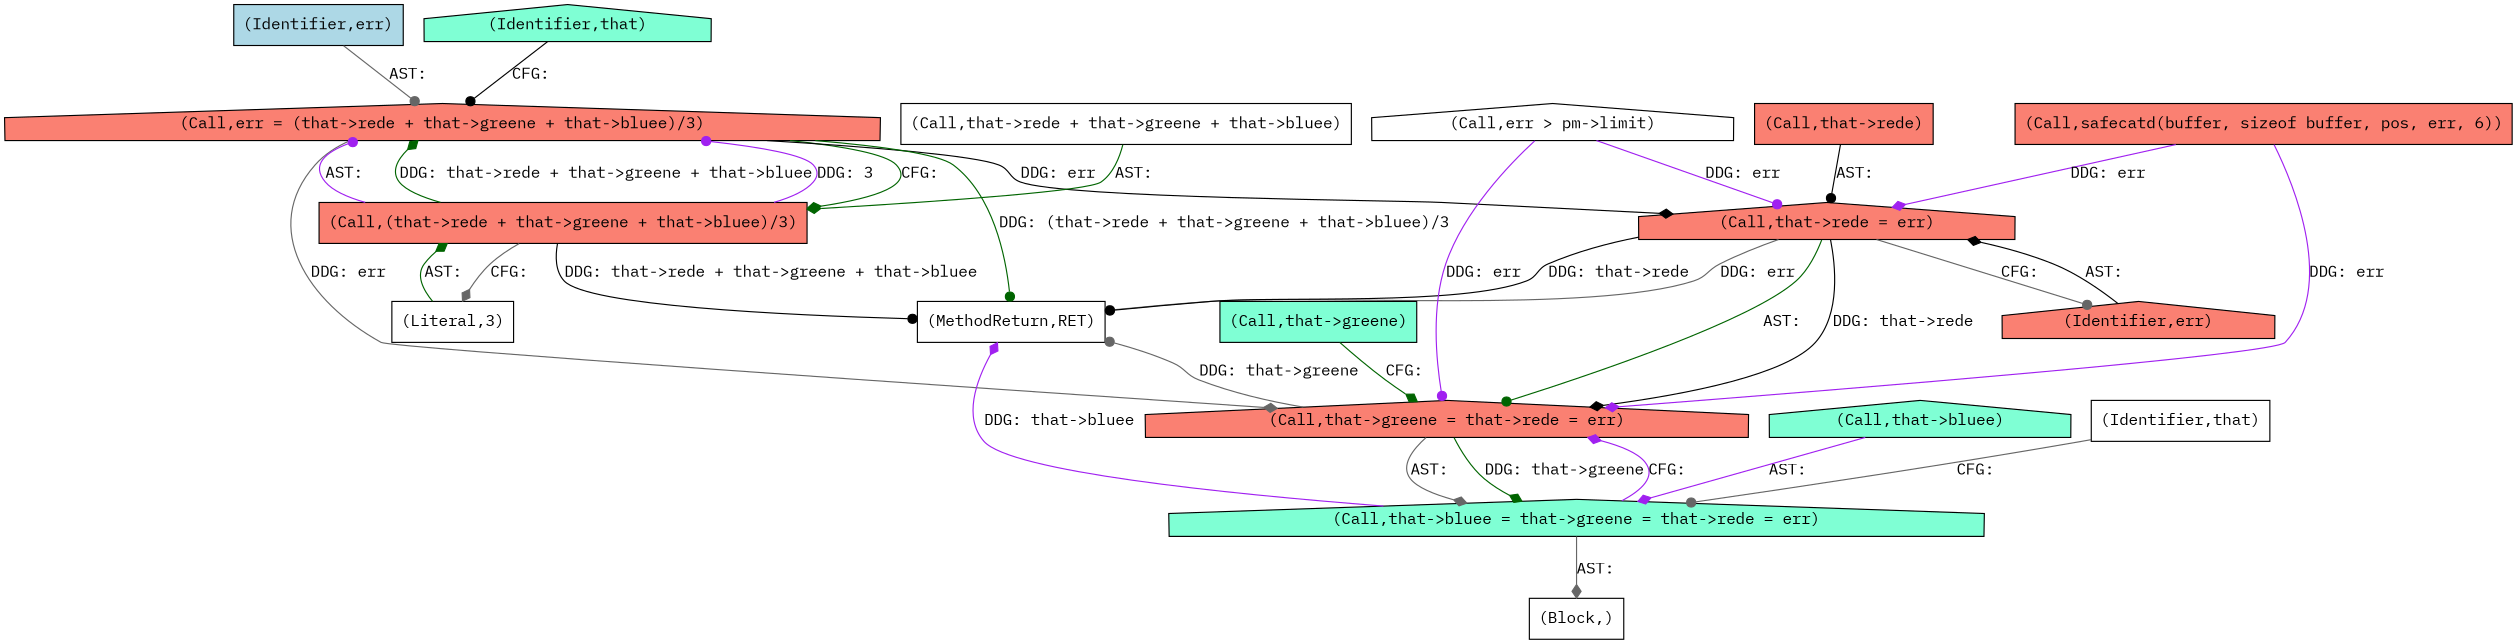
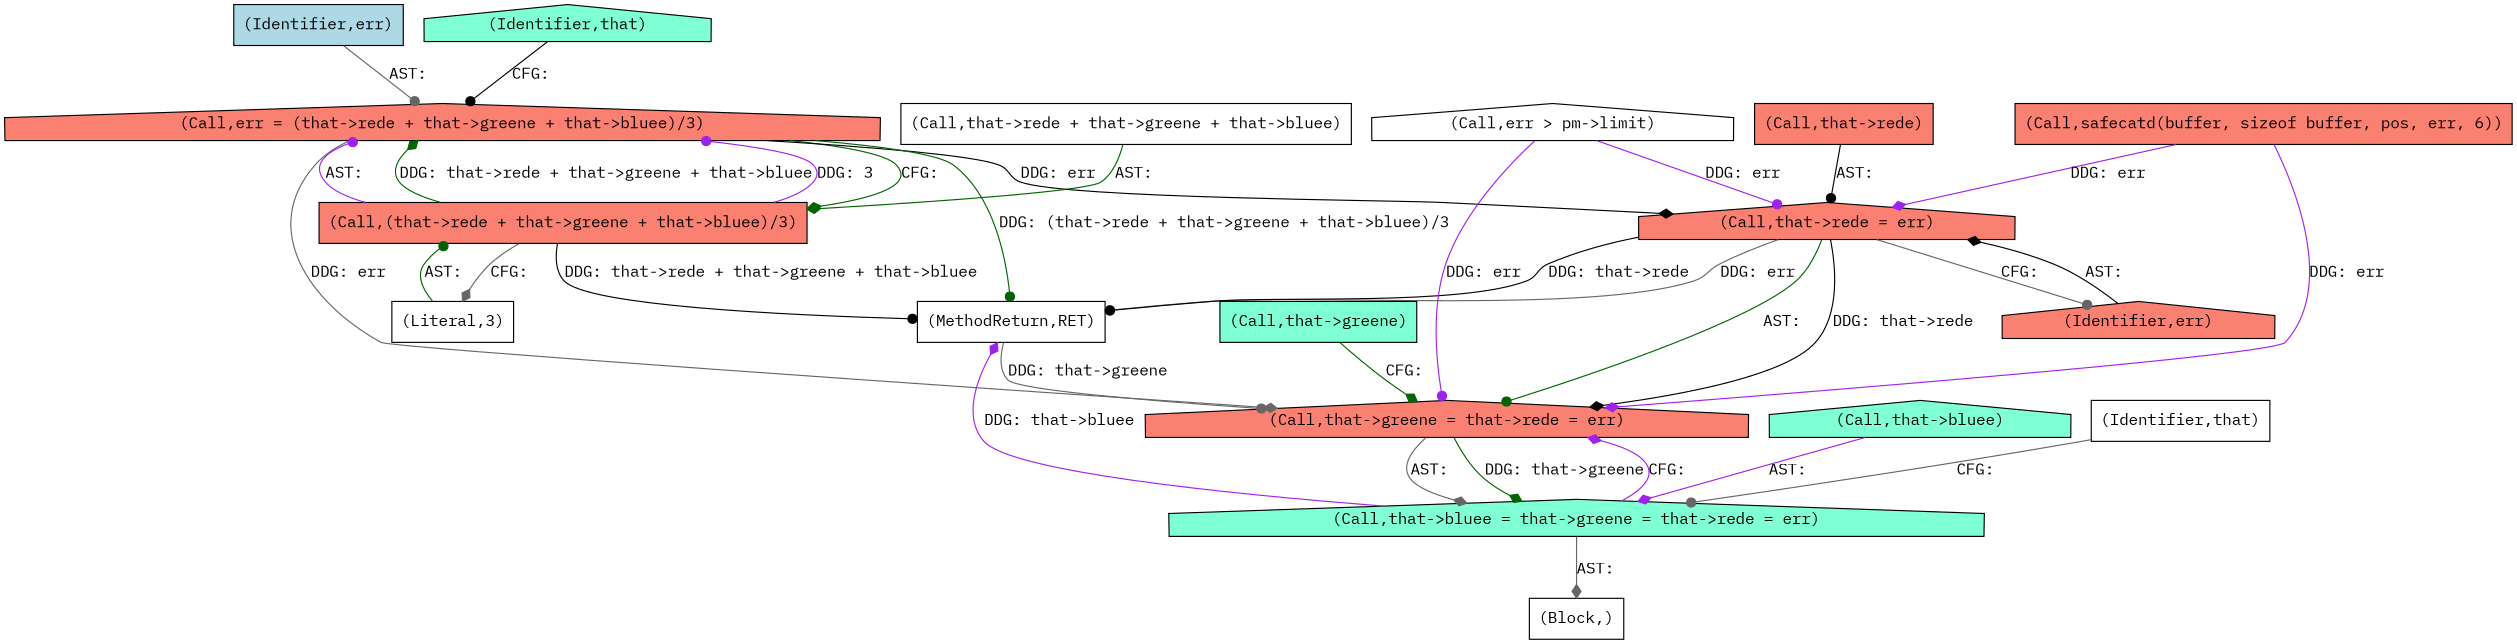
(421, 273) -> (421, 273)
(1206, 382) -> (1112, 397)
